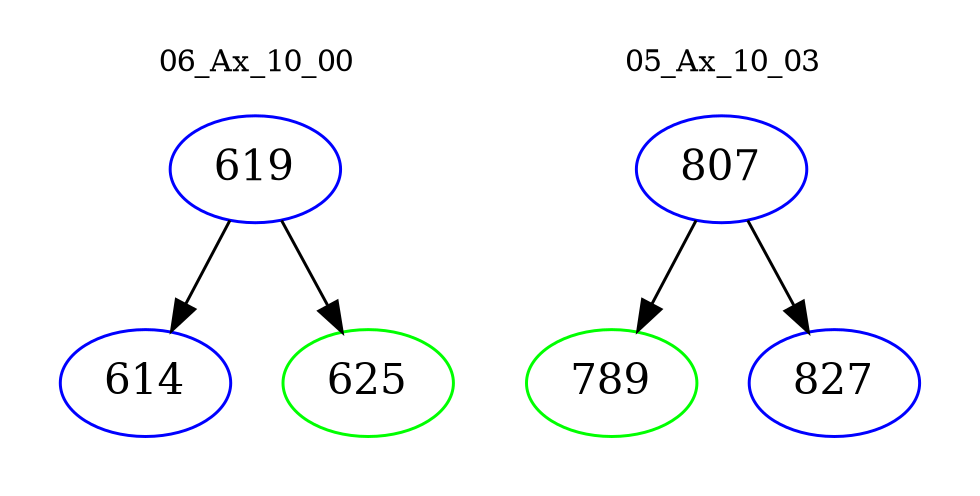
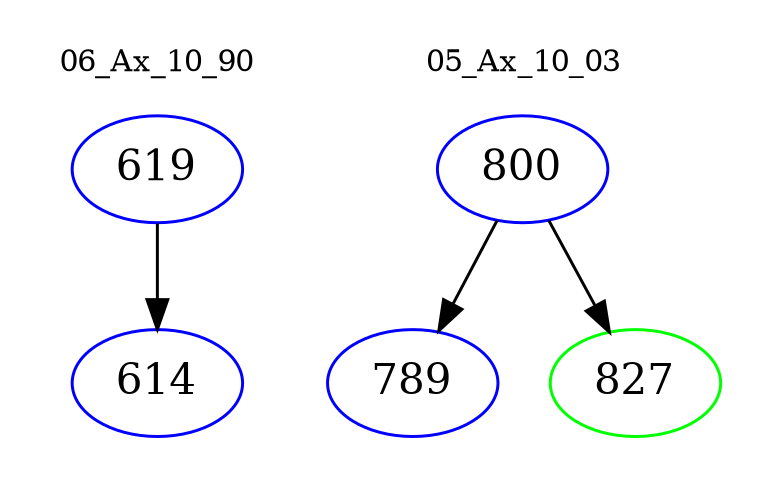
(257, 64) -> (157, 64)
(722, 169) -> (523, 169)
(368, 383) -> none
(612, 383) -> (413, 383)
(834, 383) -> (635, 383)
